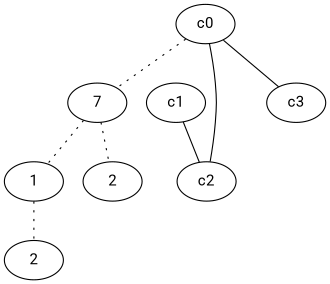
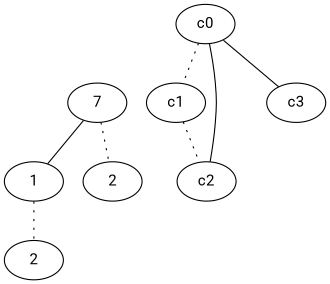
(151, 63) -> (191, 63)
(66, 142) -> (66, 142)
(191, 142) -> (191, 142)
